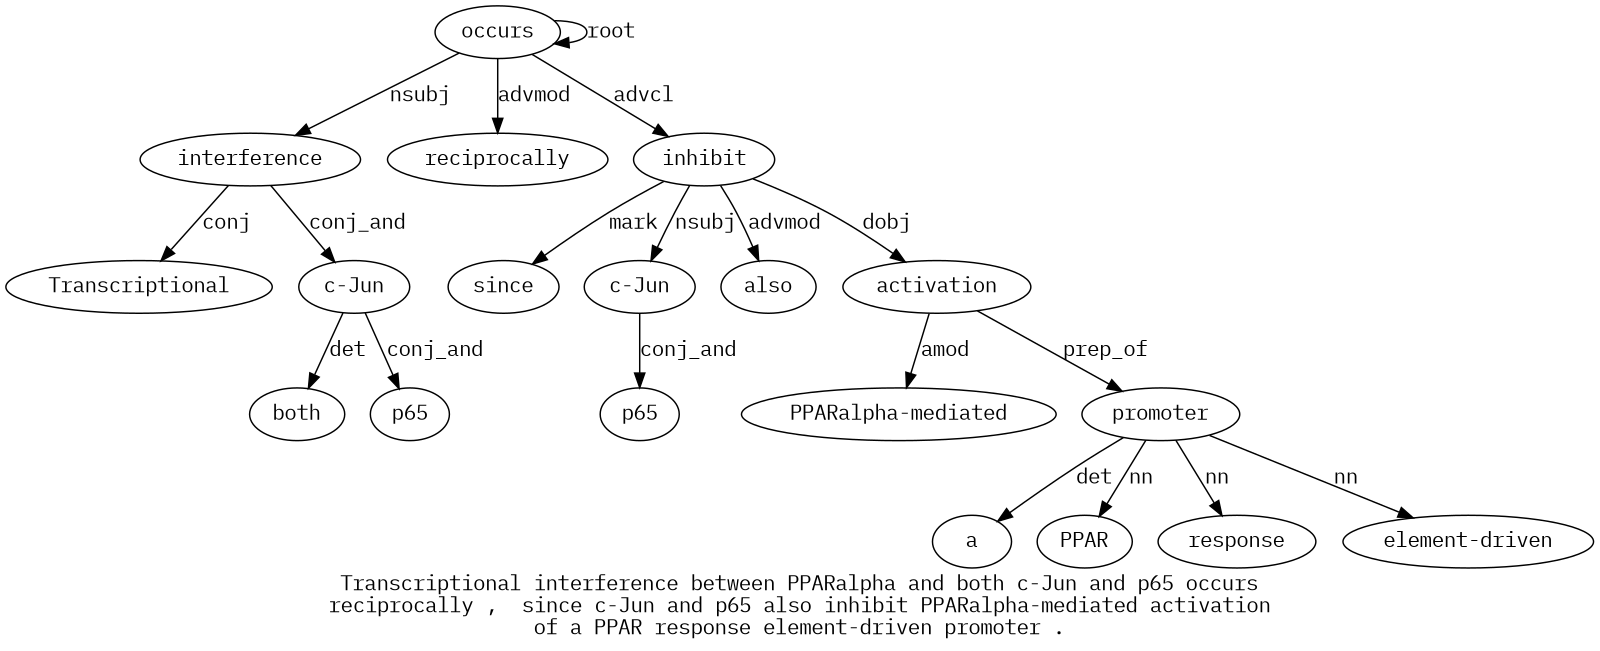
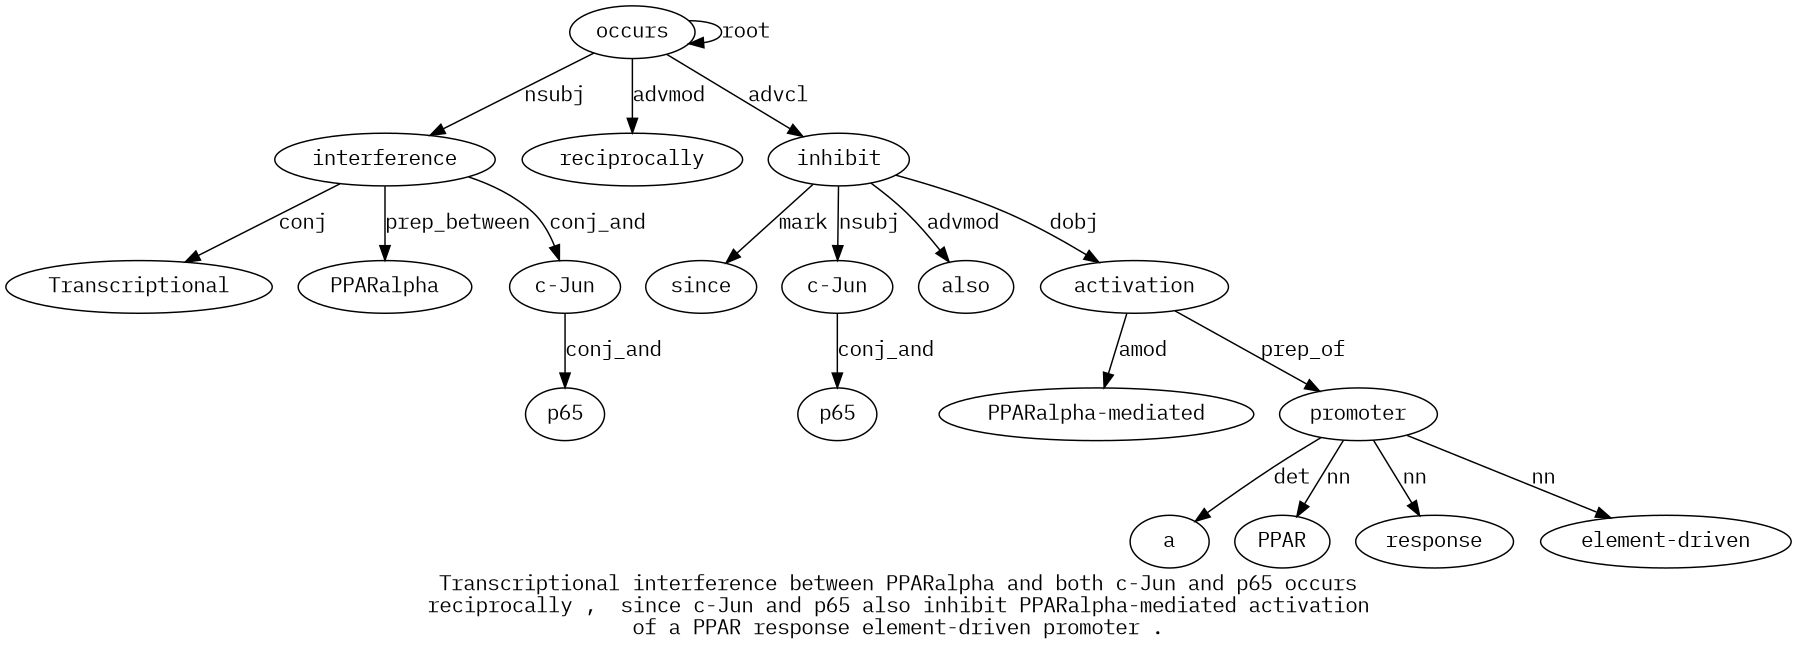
none -> (385, 287)
(297, 414) -> none
